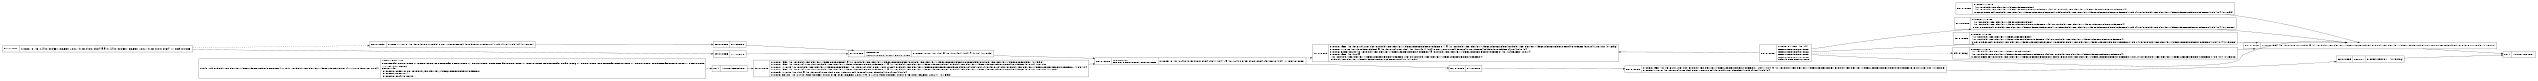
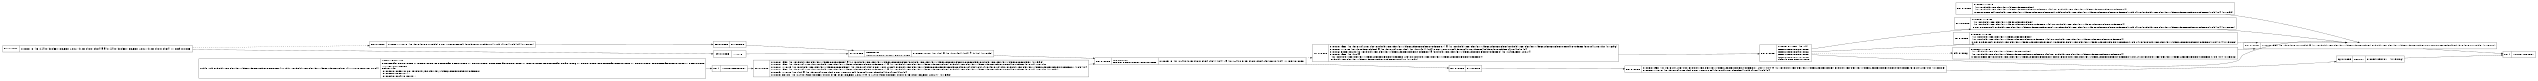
(1690, 52) -> (1688, 54)
(738, 54) -> (738, 54)
